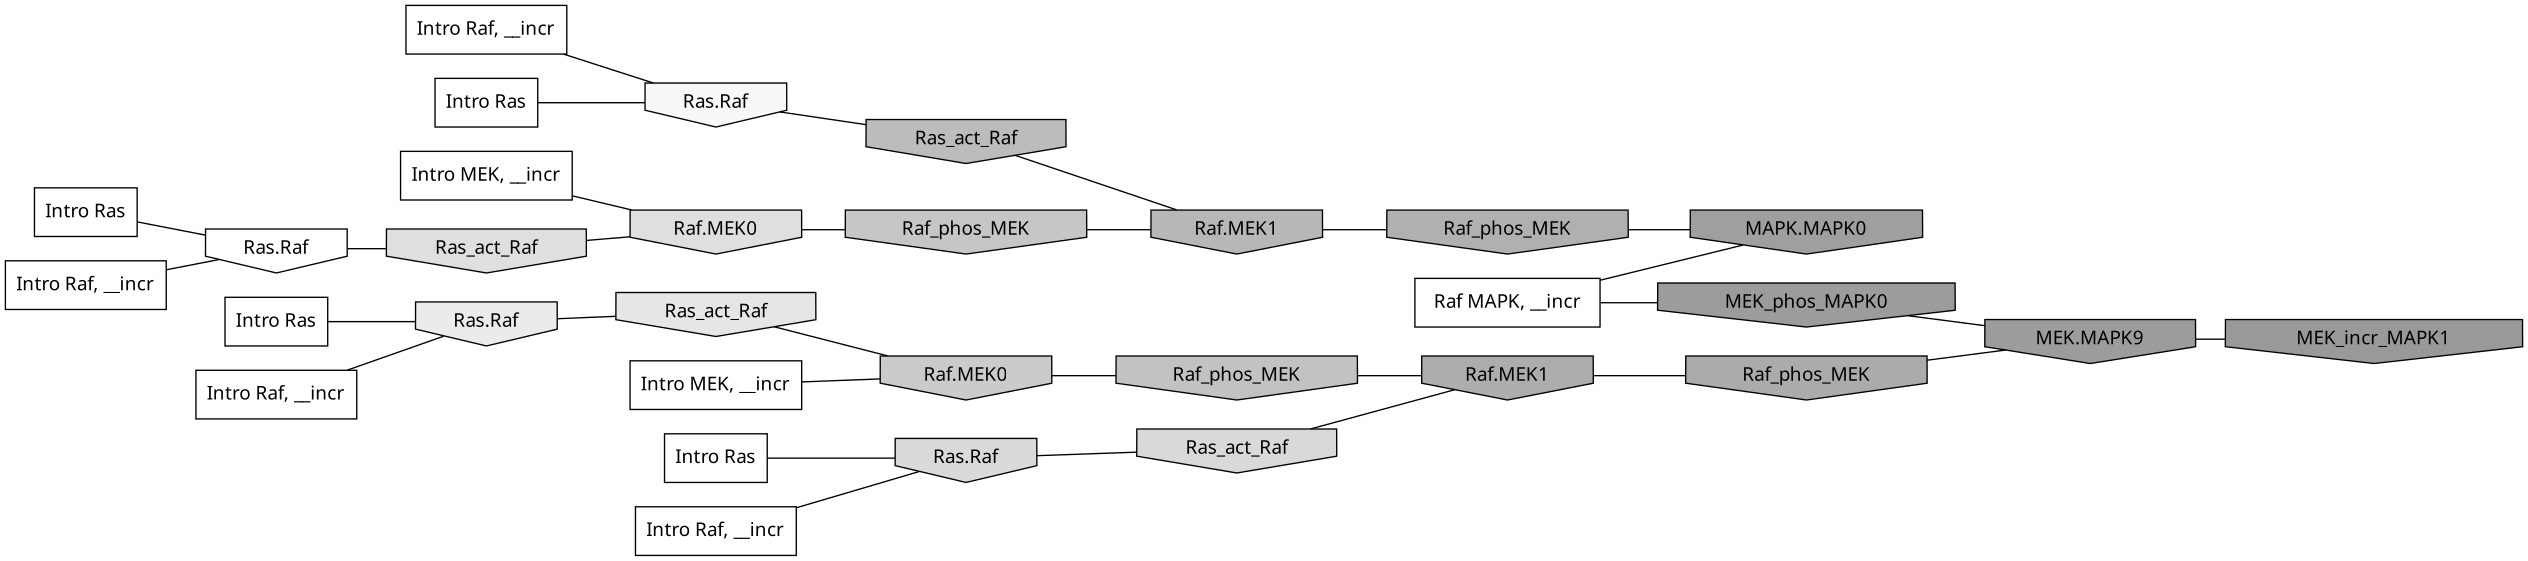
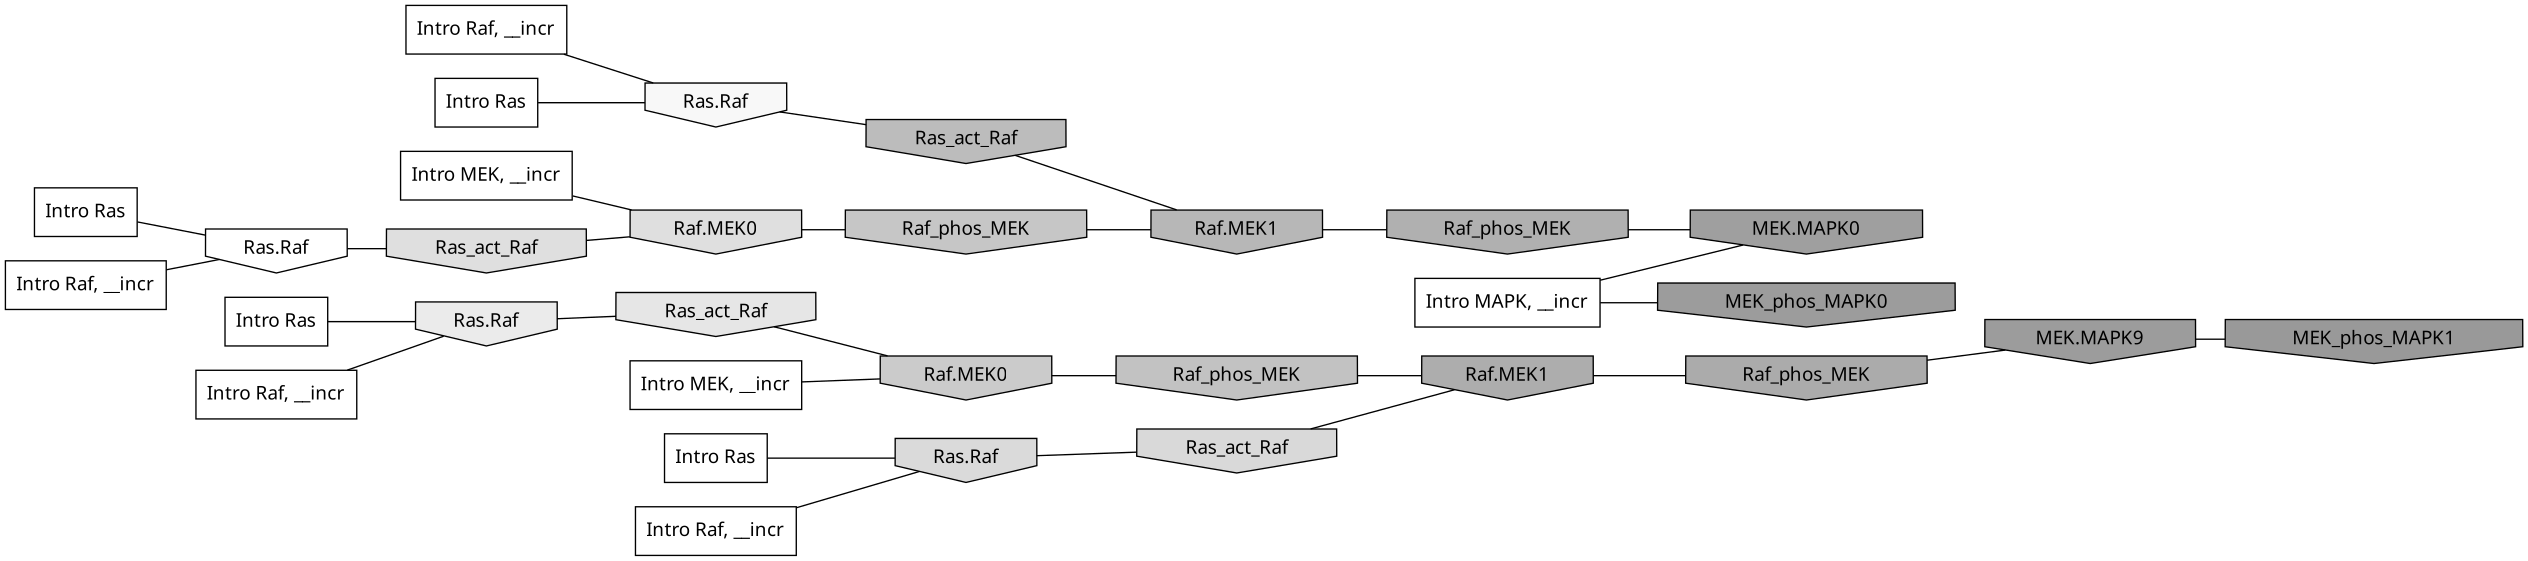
(1806, 230) -> (1806, 230)
(1507, 303) -> (1507, 303)
(1946, 321) -> none
(2374, 339) -> (2374, 339)
